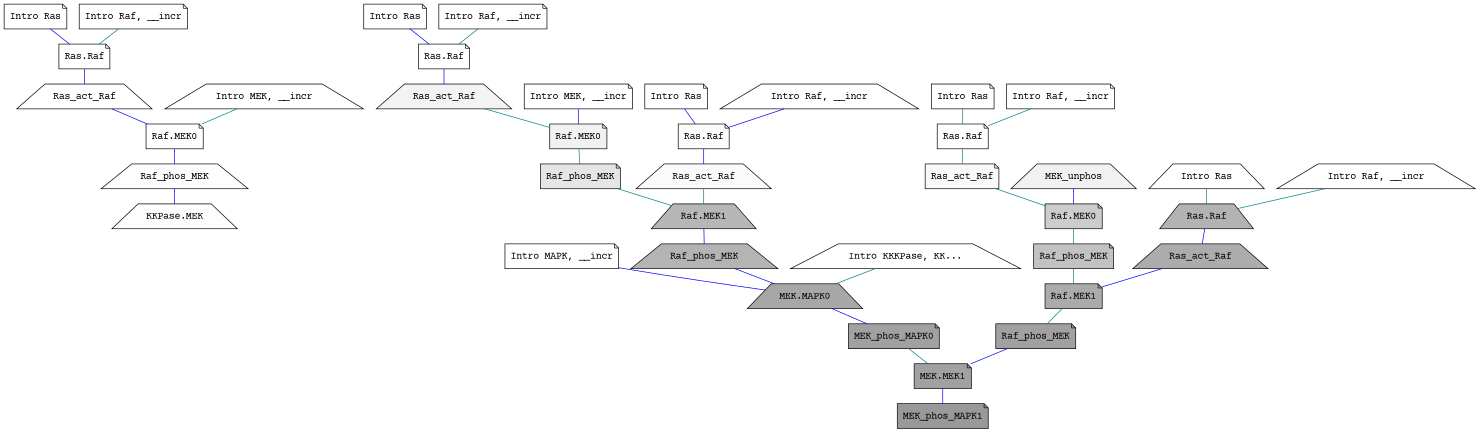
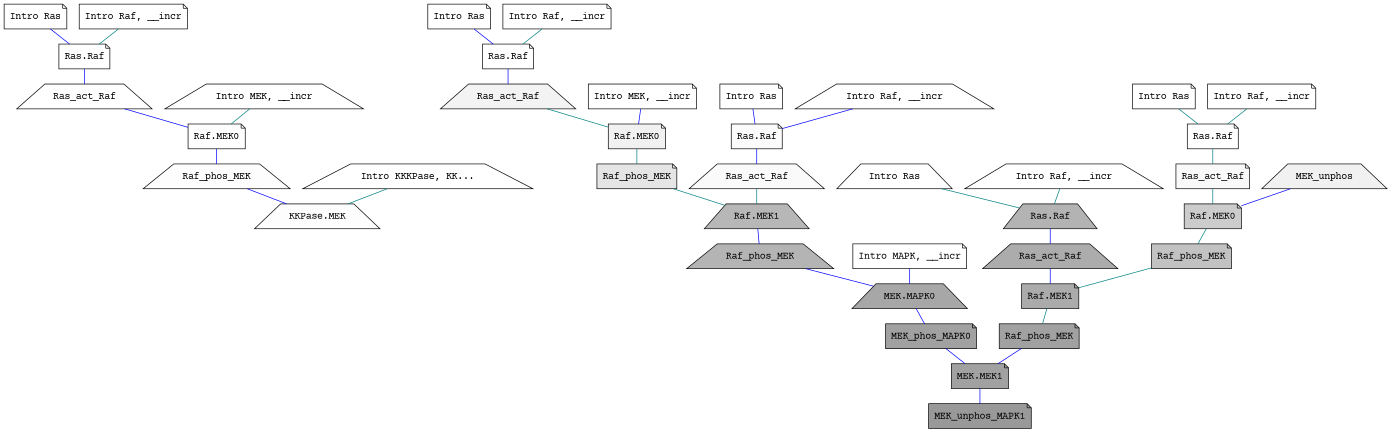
(855, 276) -> (367, 196)
(918, 356) -> (956, 356)
(943, 416) -> (980, 416)
